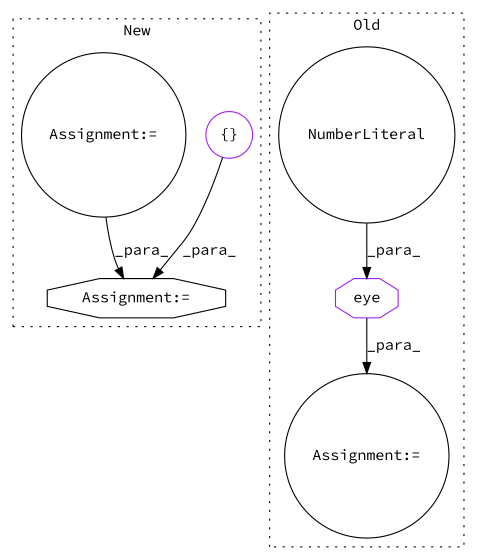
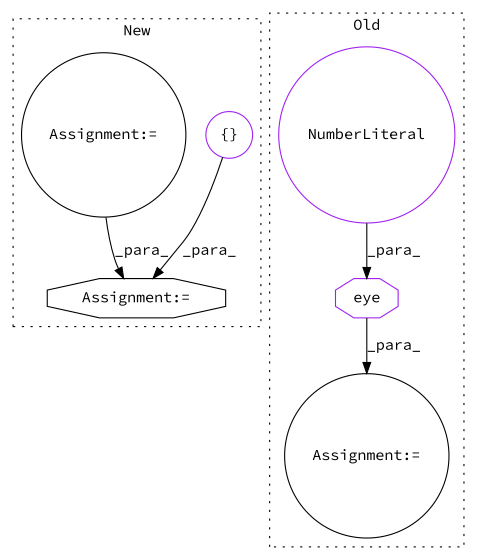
(367, 135) -> (367, 135)
